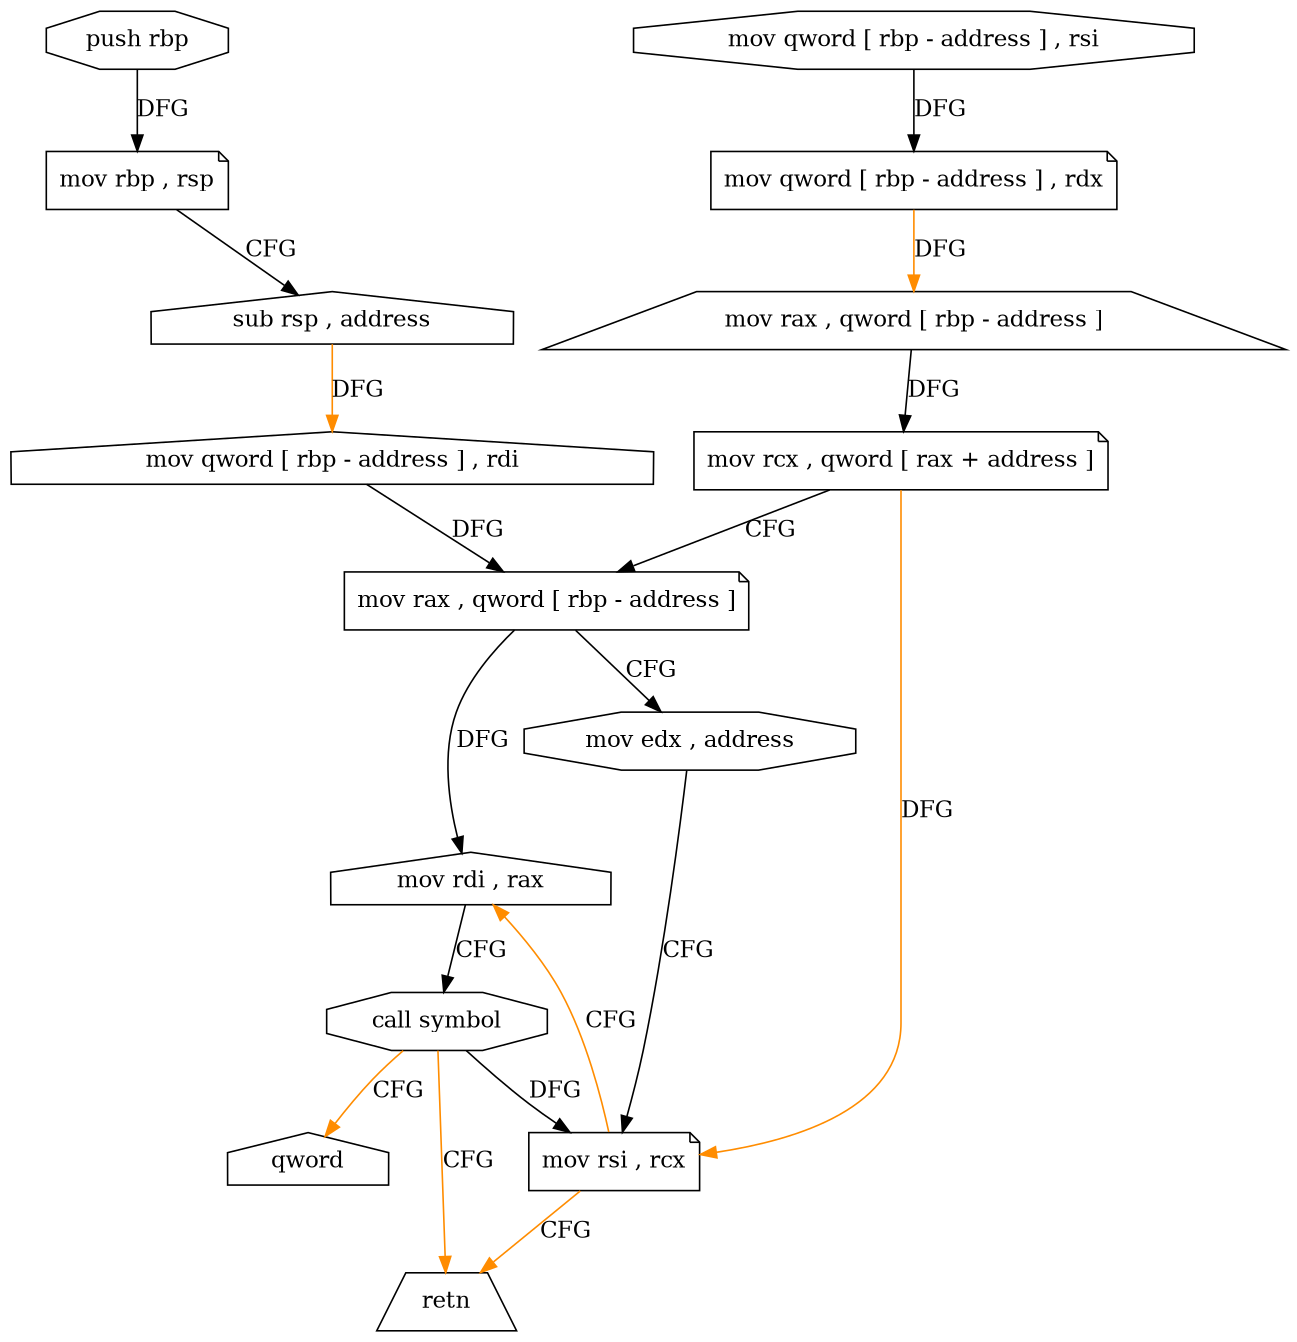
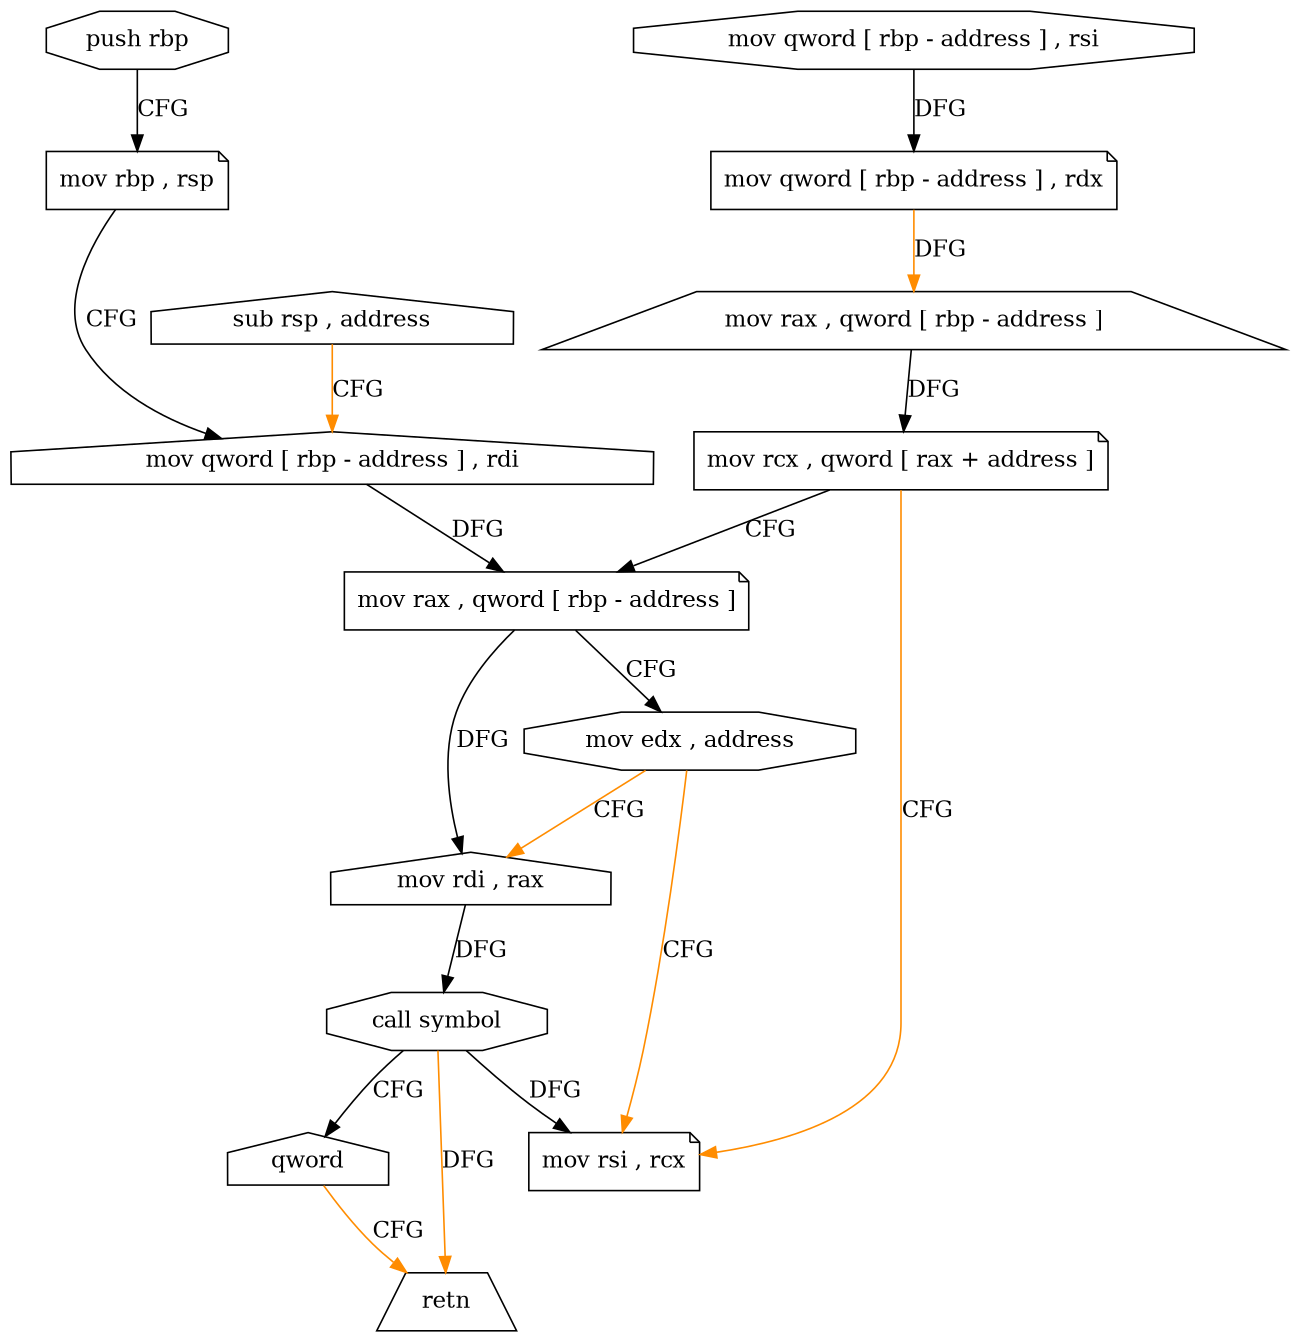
(163, 110) -> (163, 110)
(231, 248) -> (85, 349)
(358, 391) -> (358, 391)
(928, 811) -> (928, 811)
(662, 945) -> (662, 945)
(481, 951) -> (481, 951)
(573, 1016) -> (583, 809)
(367, 1085) -> (367, 1085)
(468, 1162) -> (468, 1162)
(537, 1226) -> (356, 1226)
